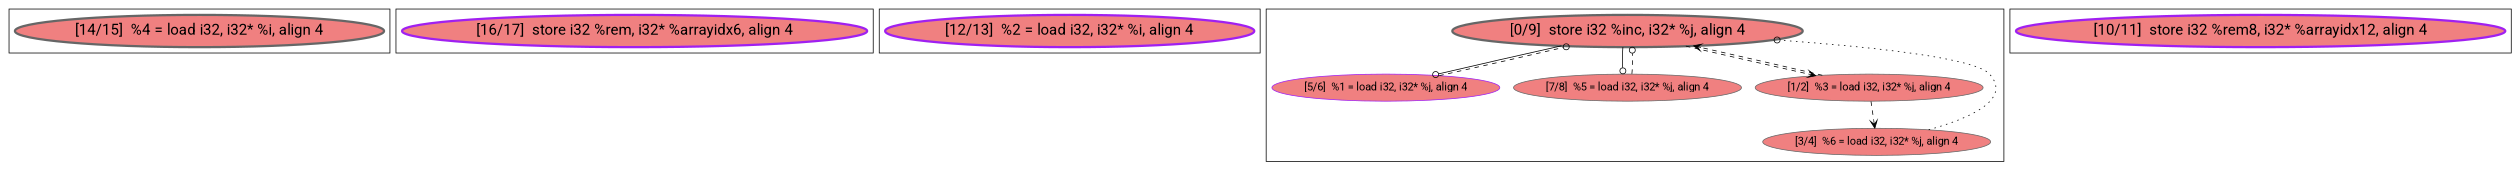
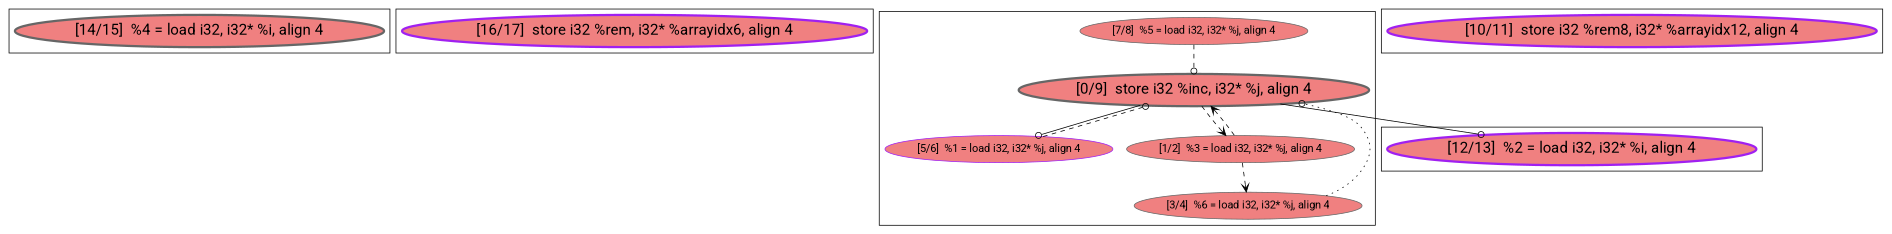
(1622, 57) -> (1384, 120)
